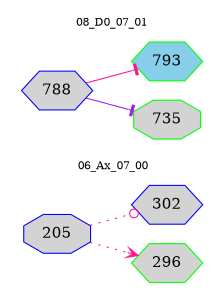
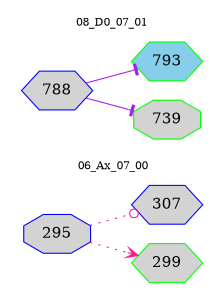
(109, 77) -> (109, 77)
(167, 120) -> (167, 120)
(167, 205) -> (167, 205)
(57, 234) -> (57, 234)
(167, 263) -> (167, 263)
